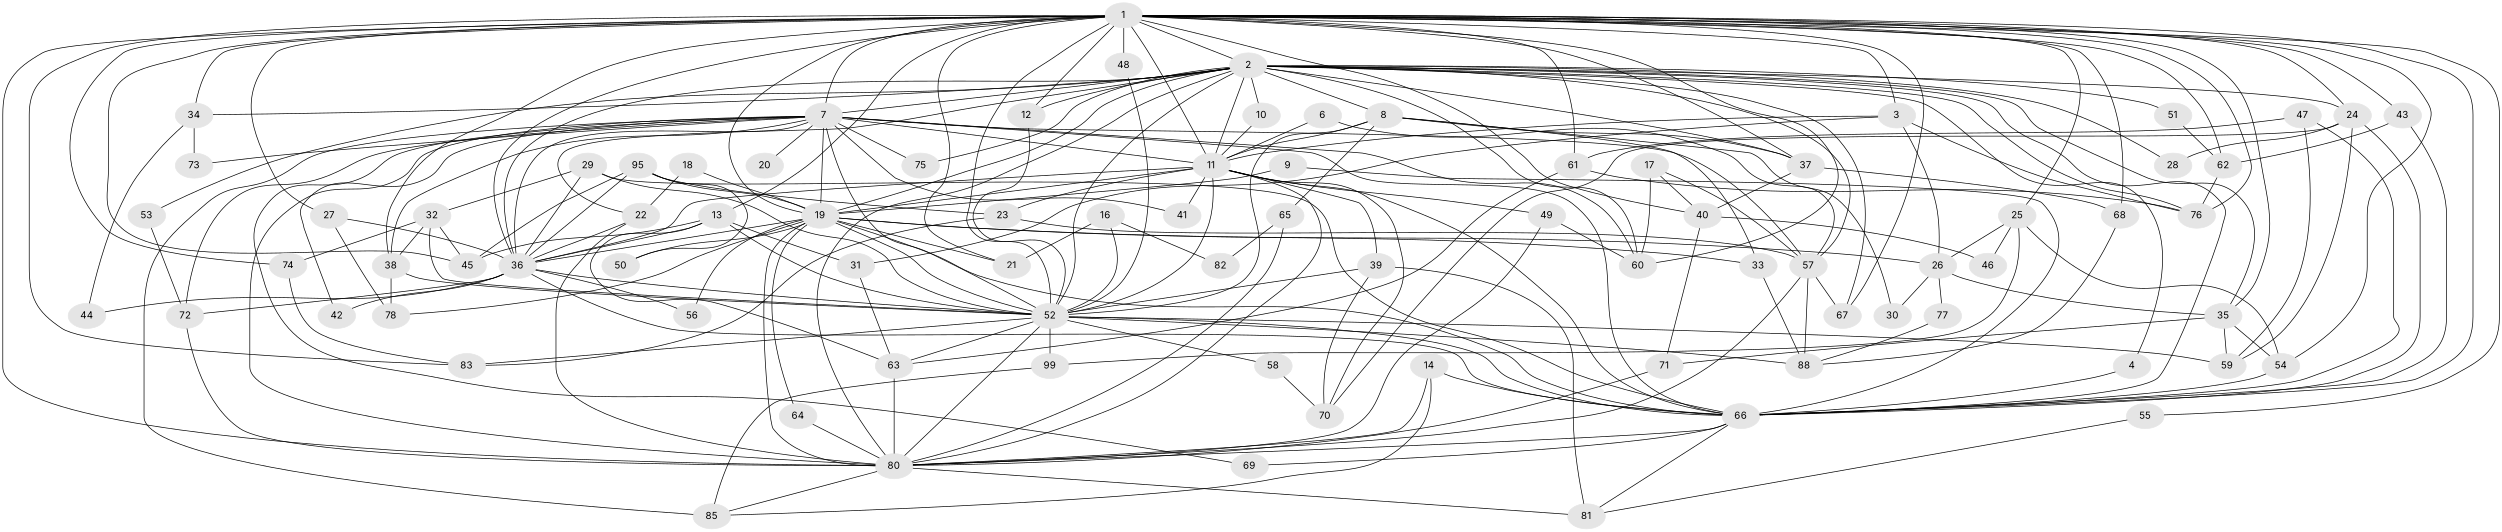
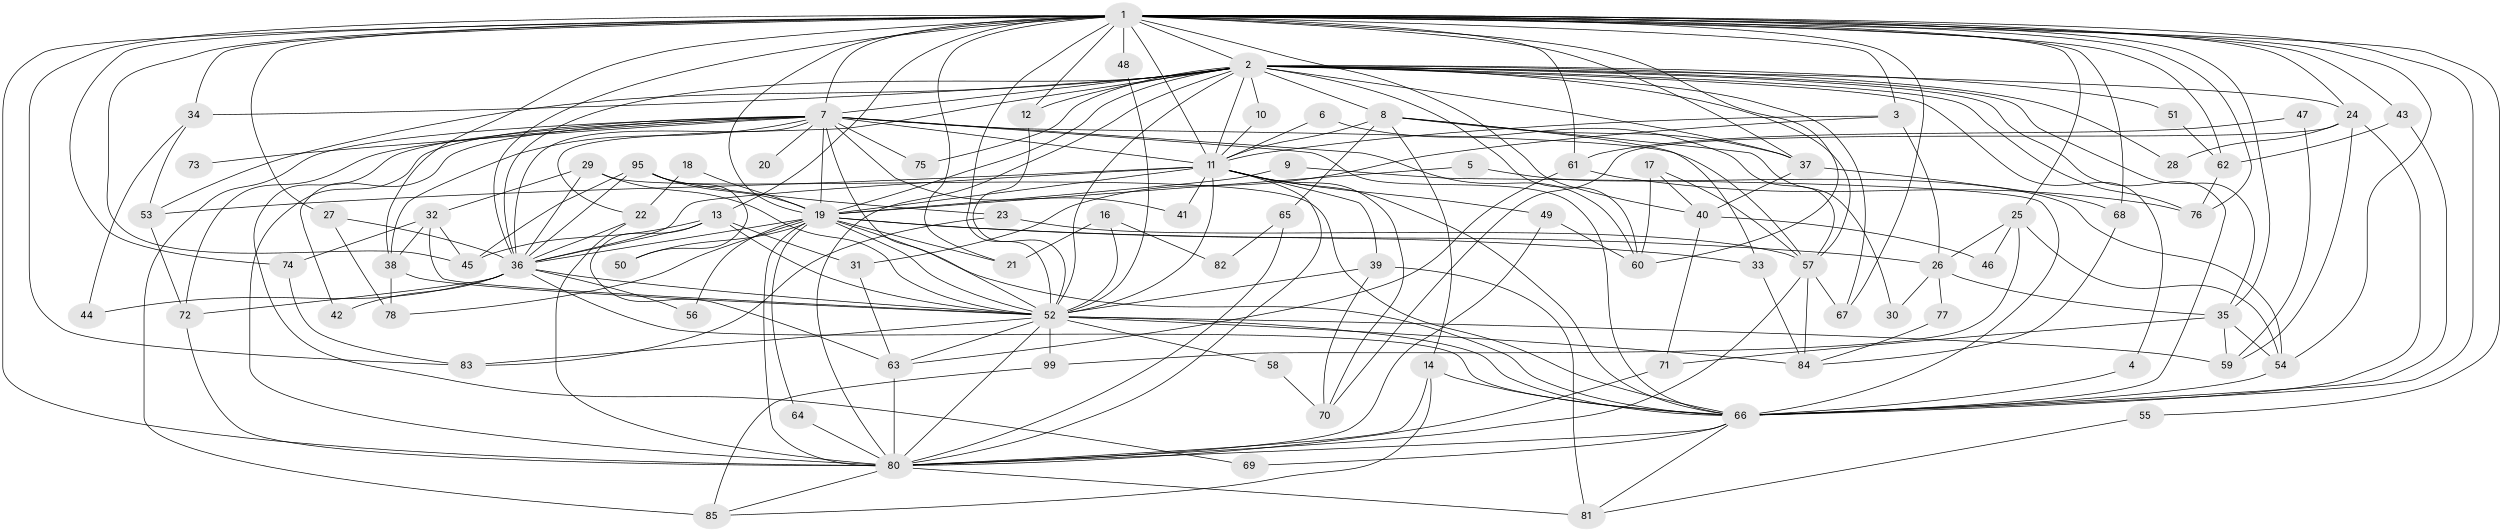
(194, 141) -> (164, 163)
none -> (1470, 166)
(2036, 175) -> none
(1105, 185) -> (628, 189)
(1259, 251) -> (1444, 216)
(1804, 366) -> (1804, 366)
(2274, 385) -> none
